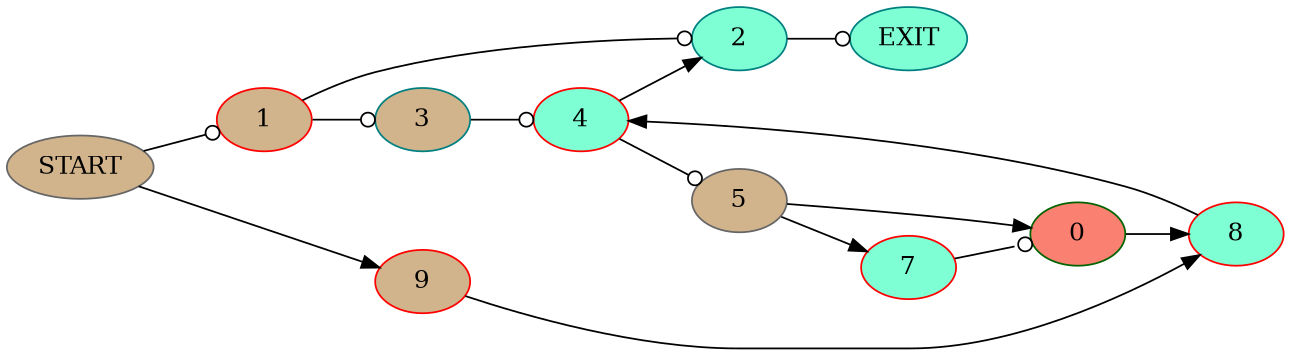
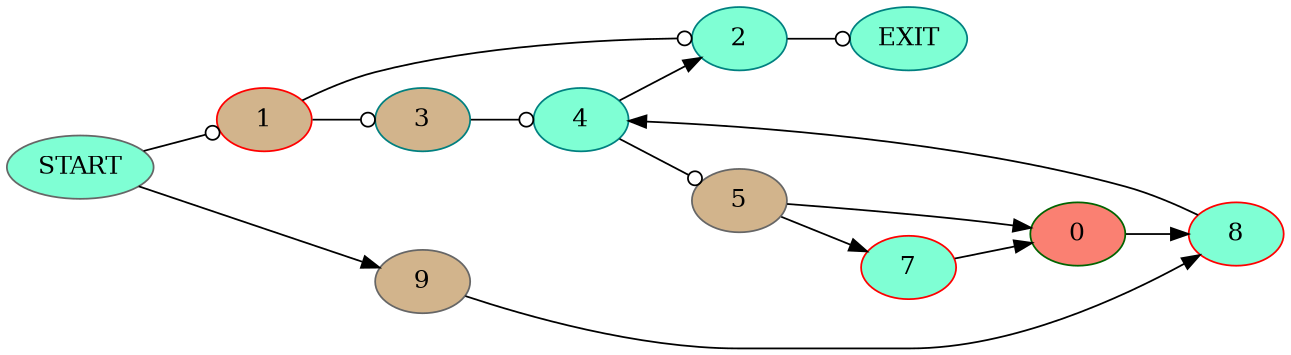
(581, 120) -> (581, 120)
(80, 167) -> (80, 167)
(985, 252) -> (985, 252)
(423, 282) -> (423, 282)
